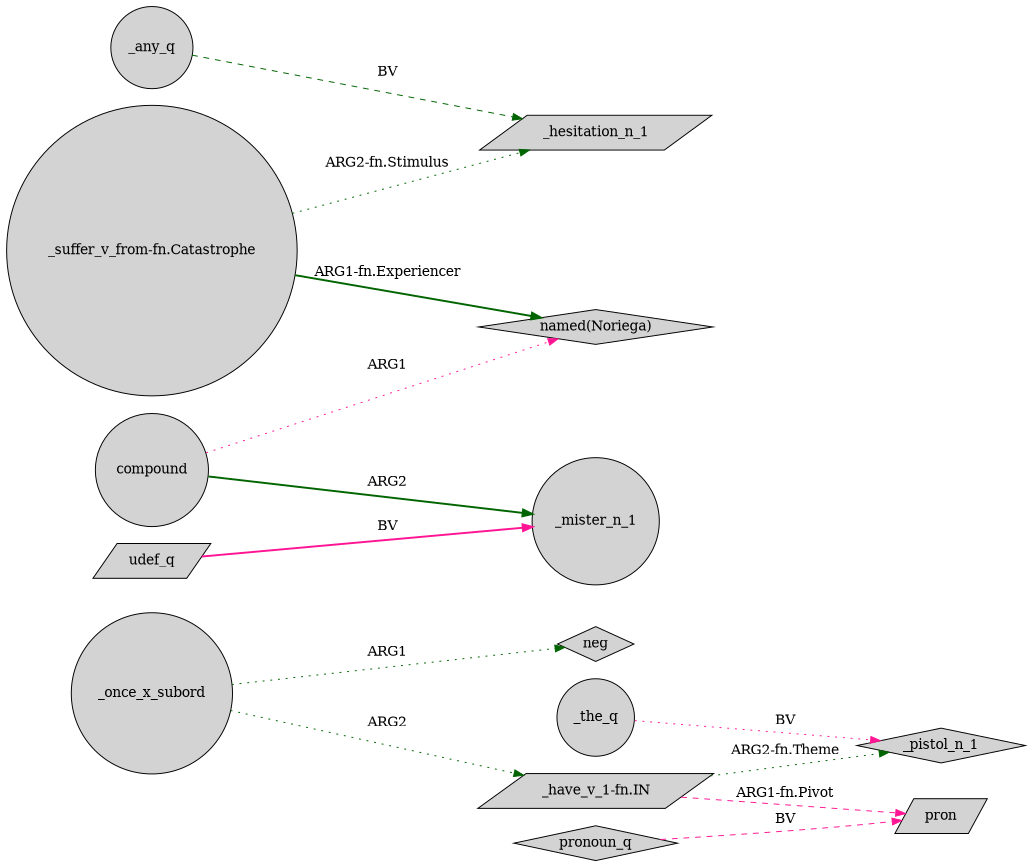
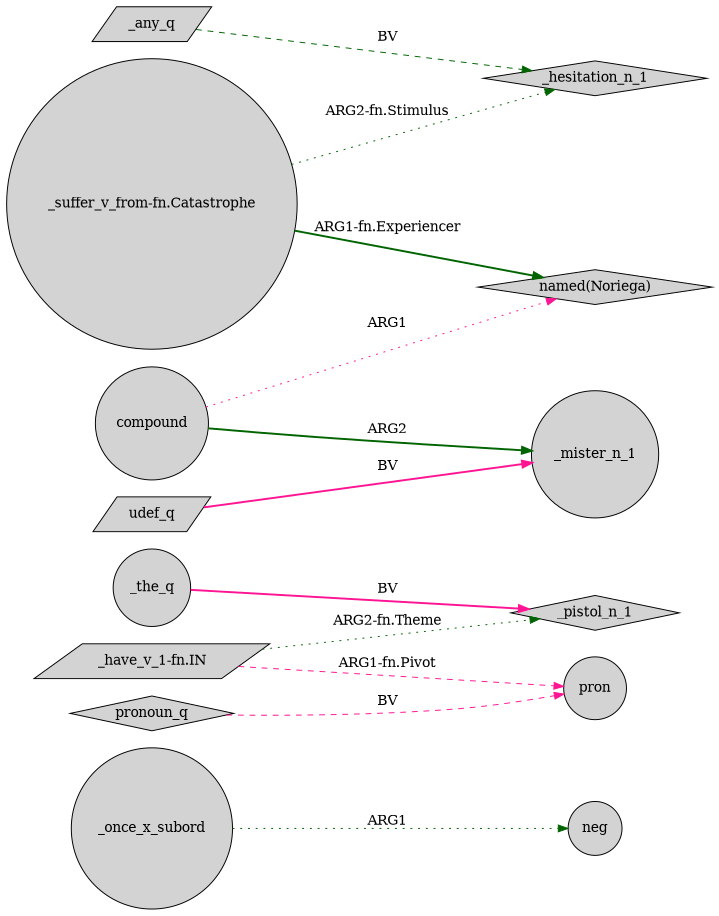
(152, 48) -> (152, 24)
(596, 133) -> (595, 78)
(596, 644) -> (595, 828)
(753, 730) -> (355, 599)
(372, 742) -> none
(941, 816) -> (595, 688)
